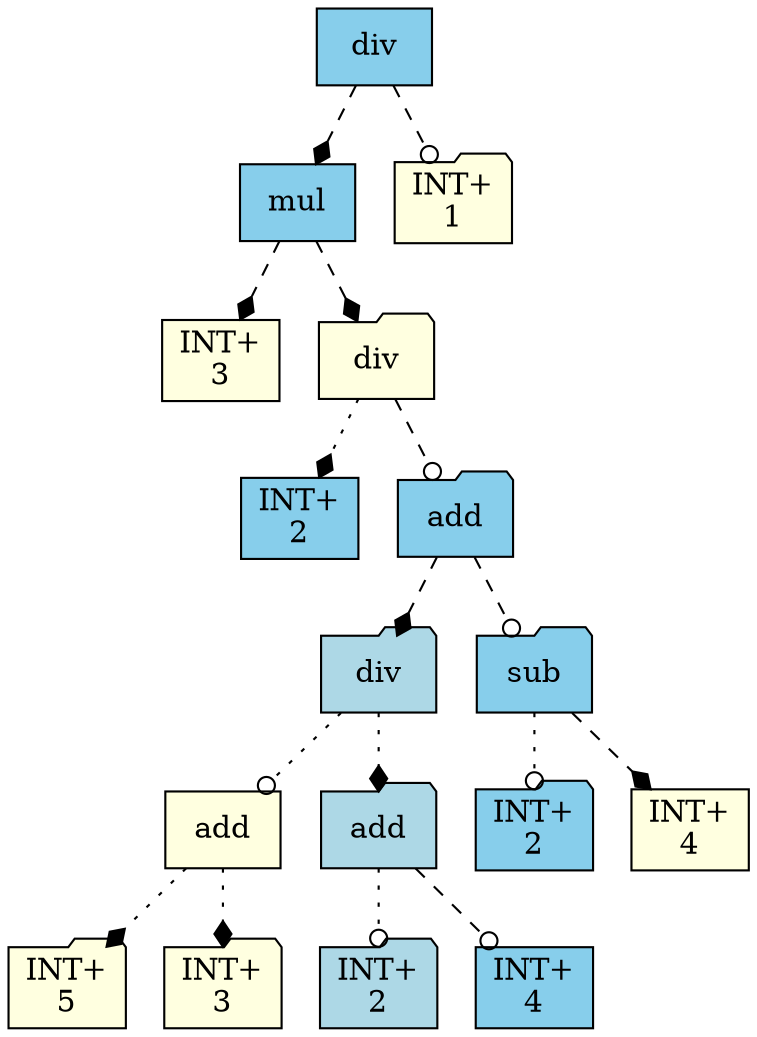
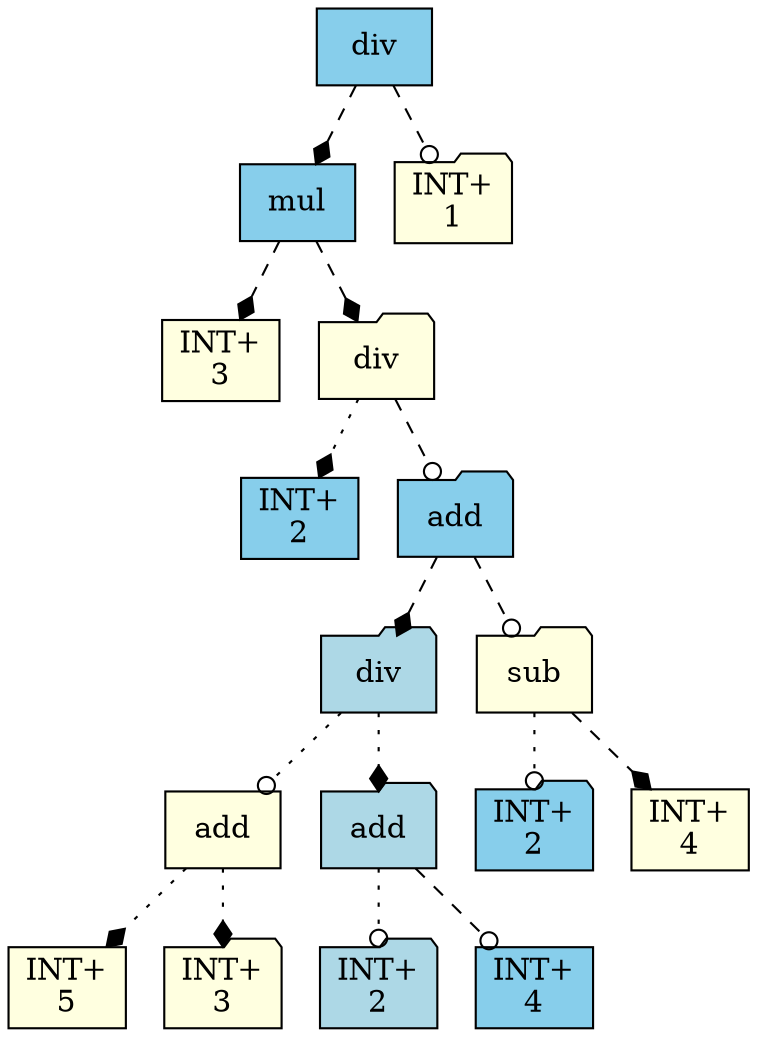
(534, 674) -> (534, 674)
(67, 988) -> (67, 988)
